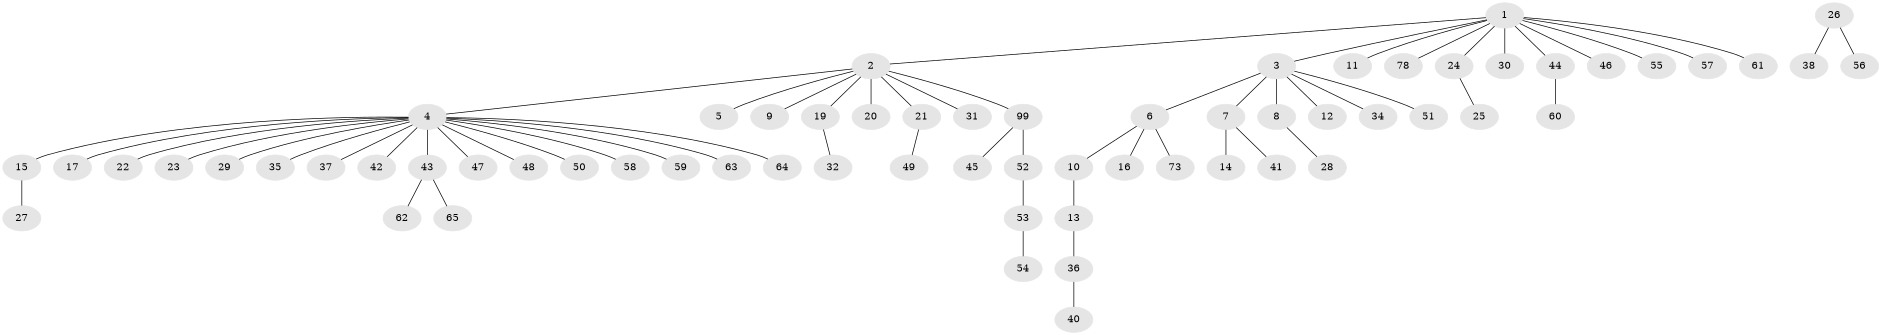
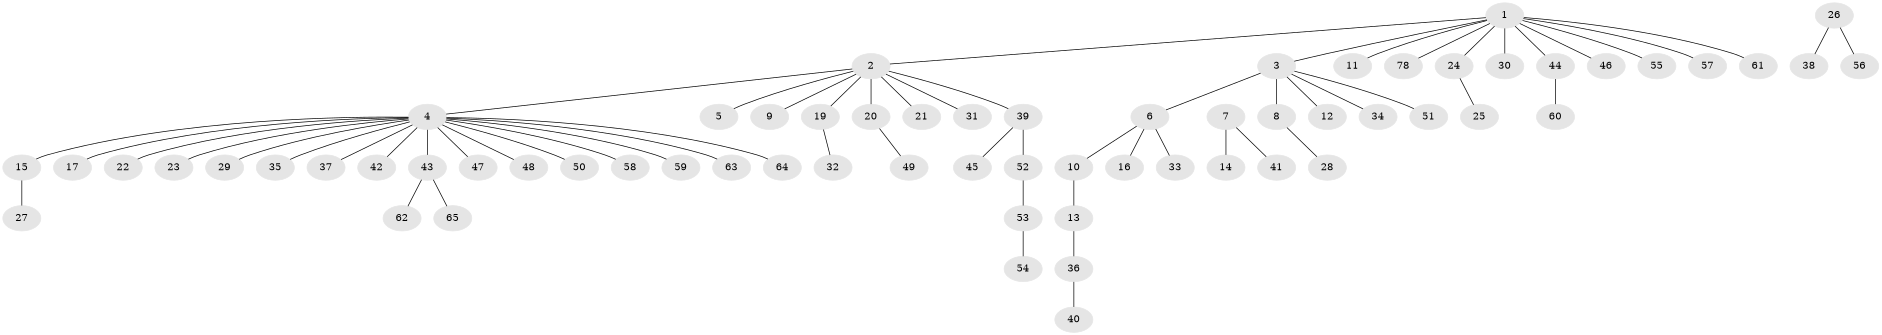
(1251, 91) -> none
(1023, 117) -> (1023, 117)
(915, 142) -> (890, 142)
(1175, 168) -> (1175, 168)
